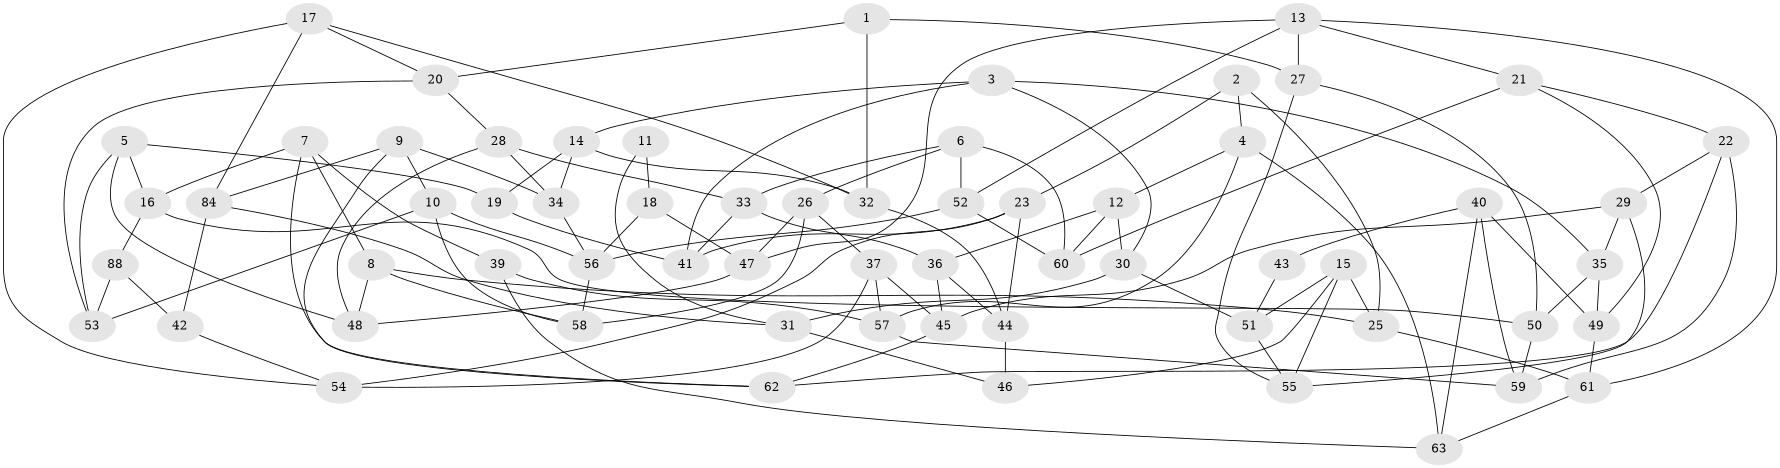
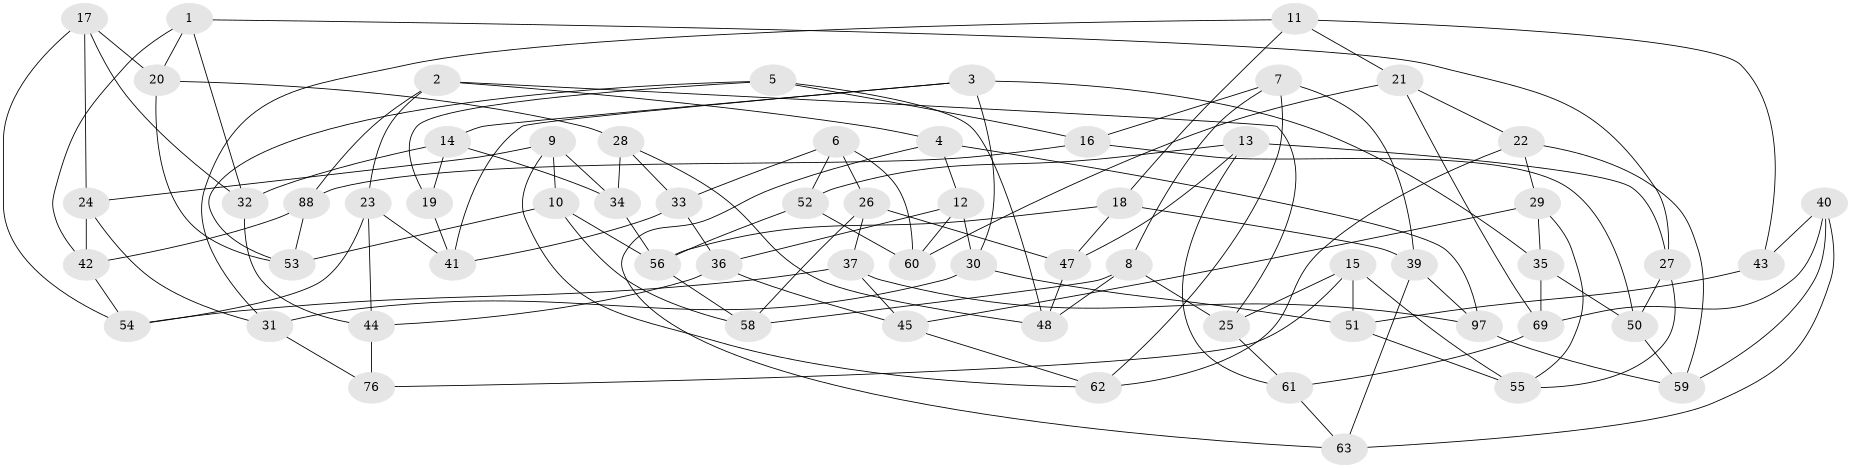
none -> (1628, 40)
(1409, 50) -> (1346, 49)
none -> (79, 126)
none -> (364, 135)
(209, 203) -> (86, 203)
none -> (1270, 228)
(882, 326) -> (1479, 326)
(1596, 326) -> (1541, 326)
(1005, 388) -> (372, 388)
